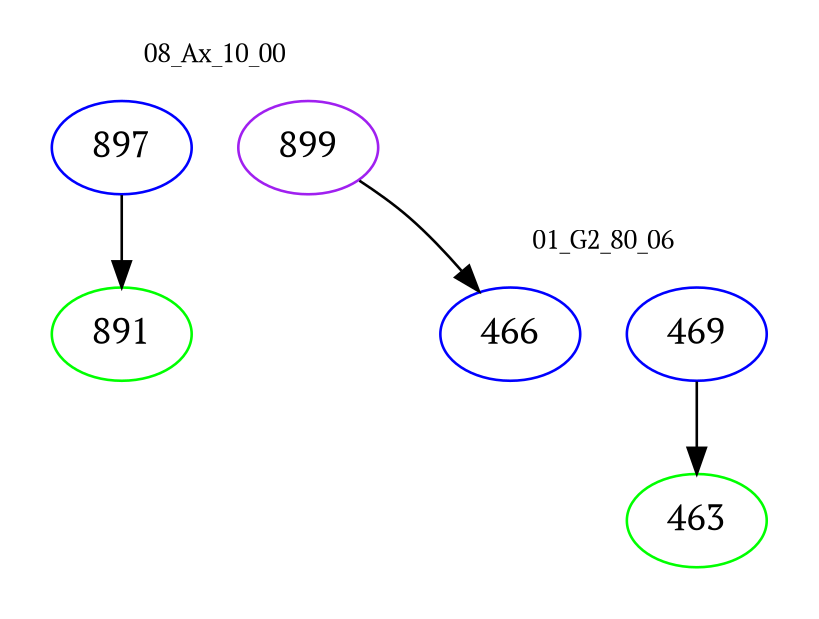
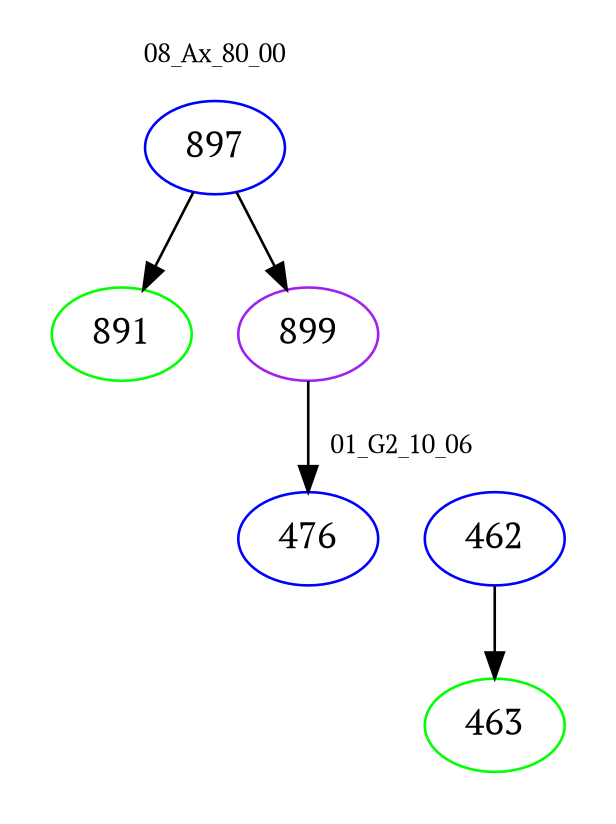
(215, 56) -> (215, 56)
none -> (256, 229)
(604, 242) -> (401, 447)
(510, 334) -> (308, 539)
(697, 334) -> (495, 539)
